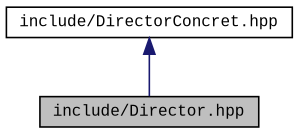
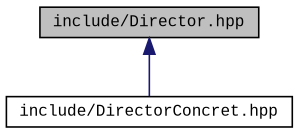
(149, 75) -> (149, 75)
